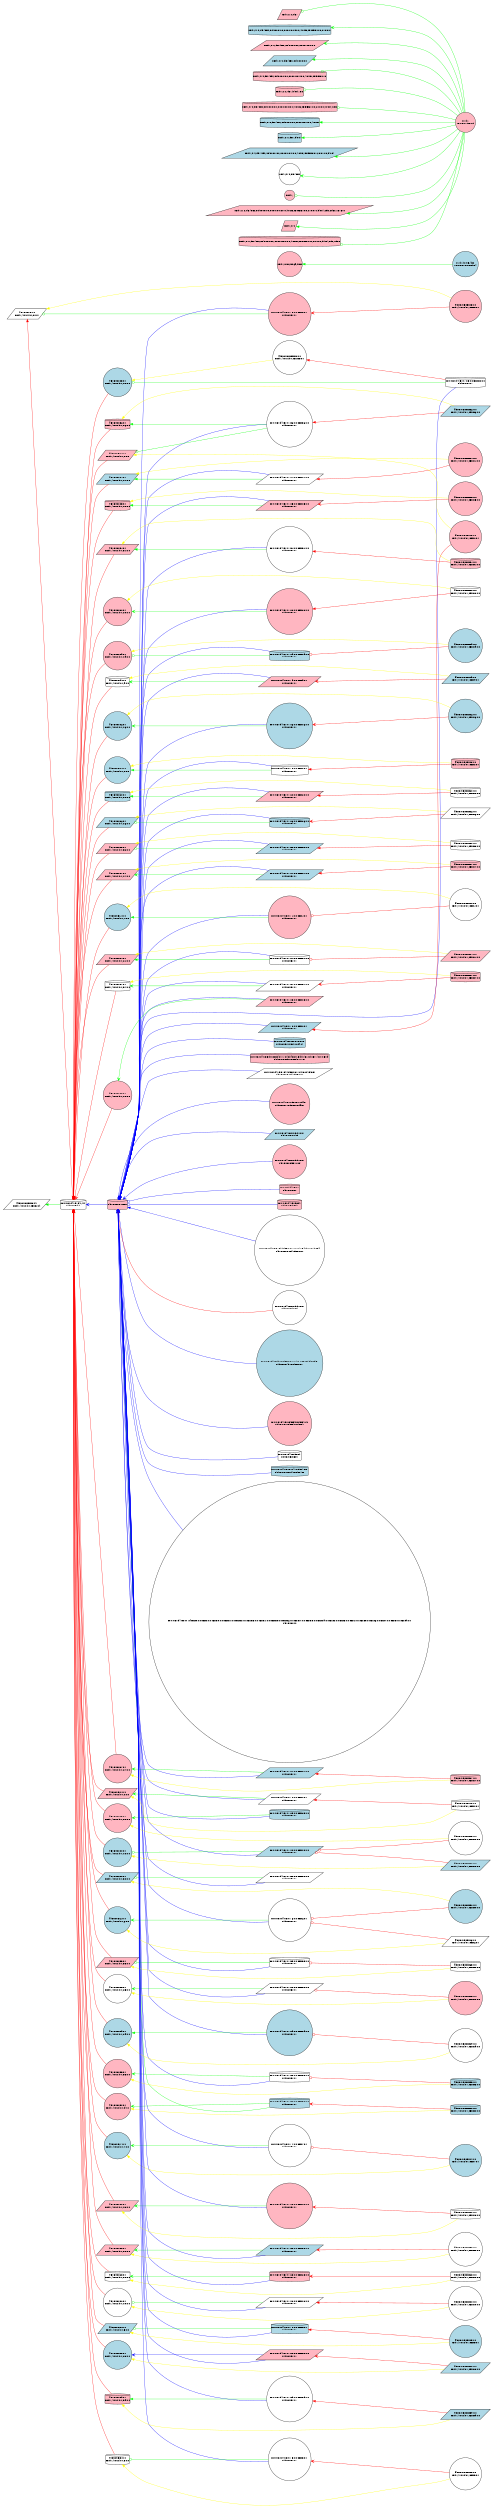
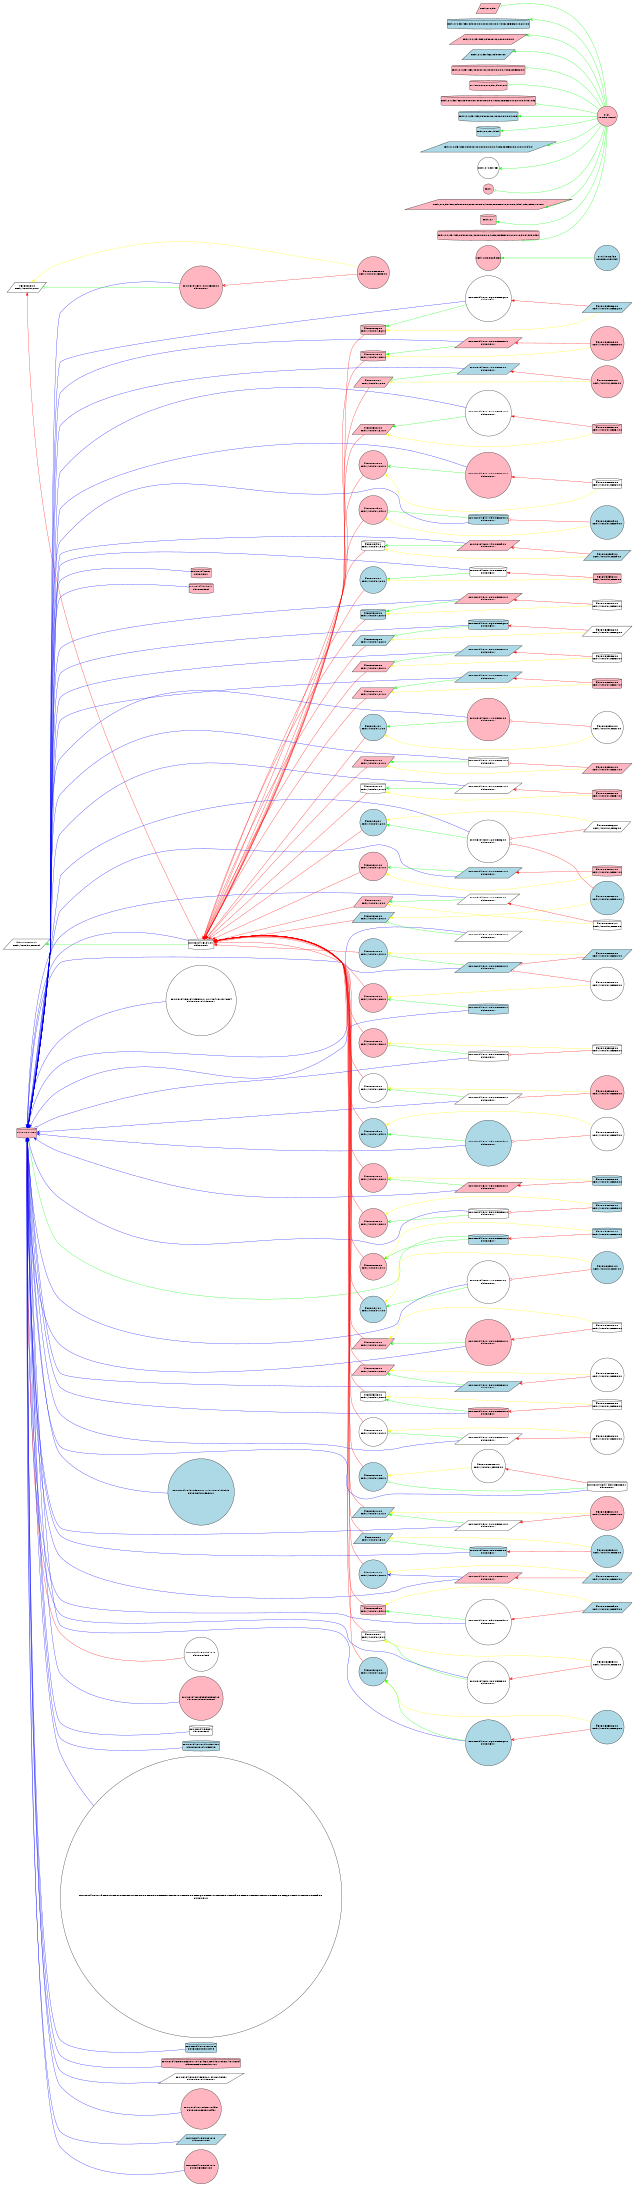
(290, 92) -> (488, 85)
(290, 226) -> (488, 220)
(203, 440) -> (426, 376)
none -> (607, 1181)
(98, 1205) -> (52, 965)
(118, 1962) -> (373, 1043)
